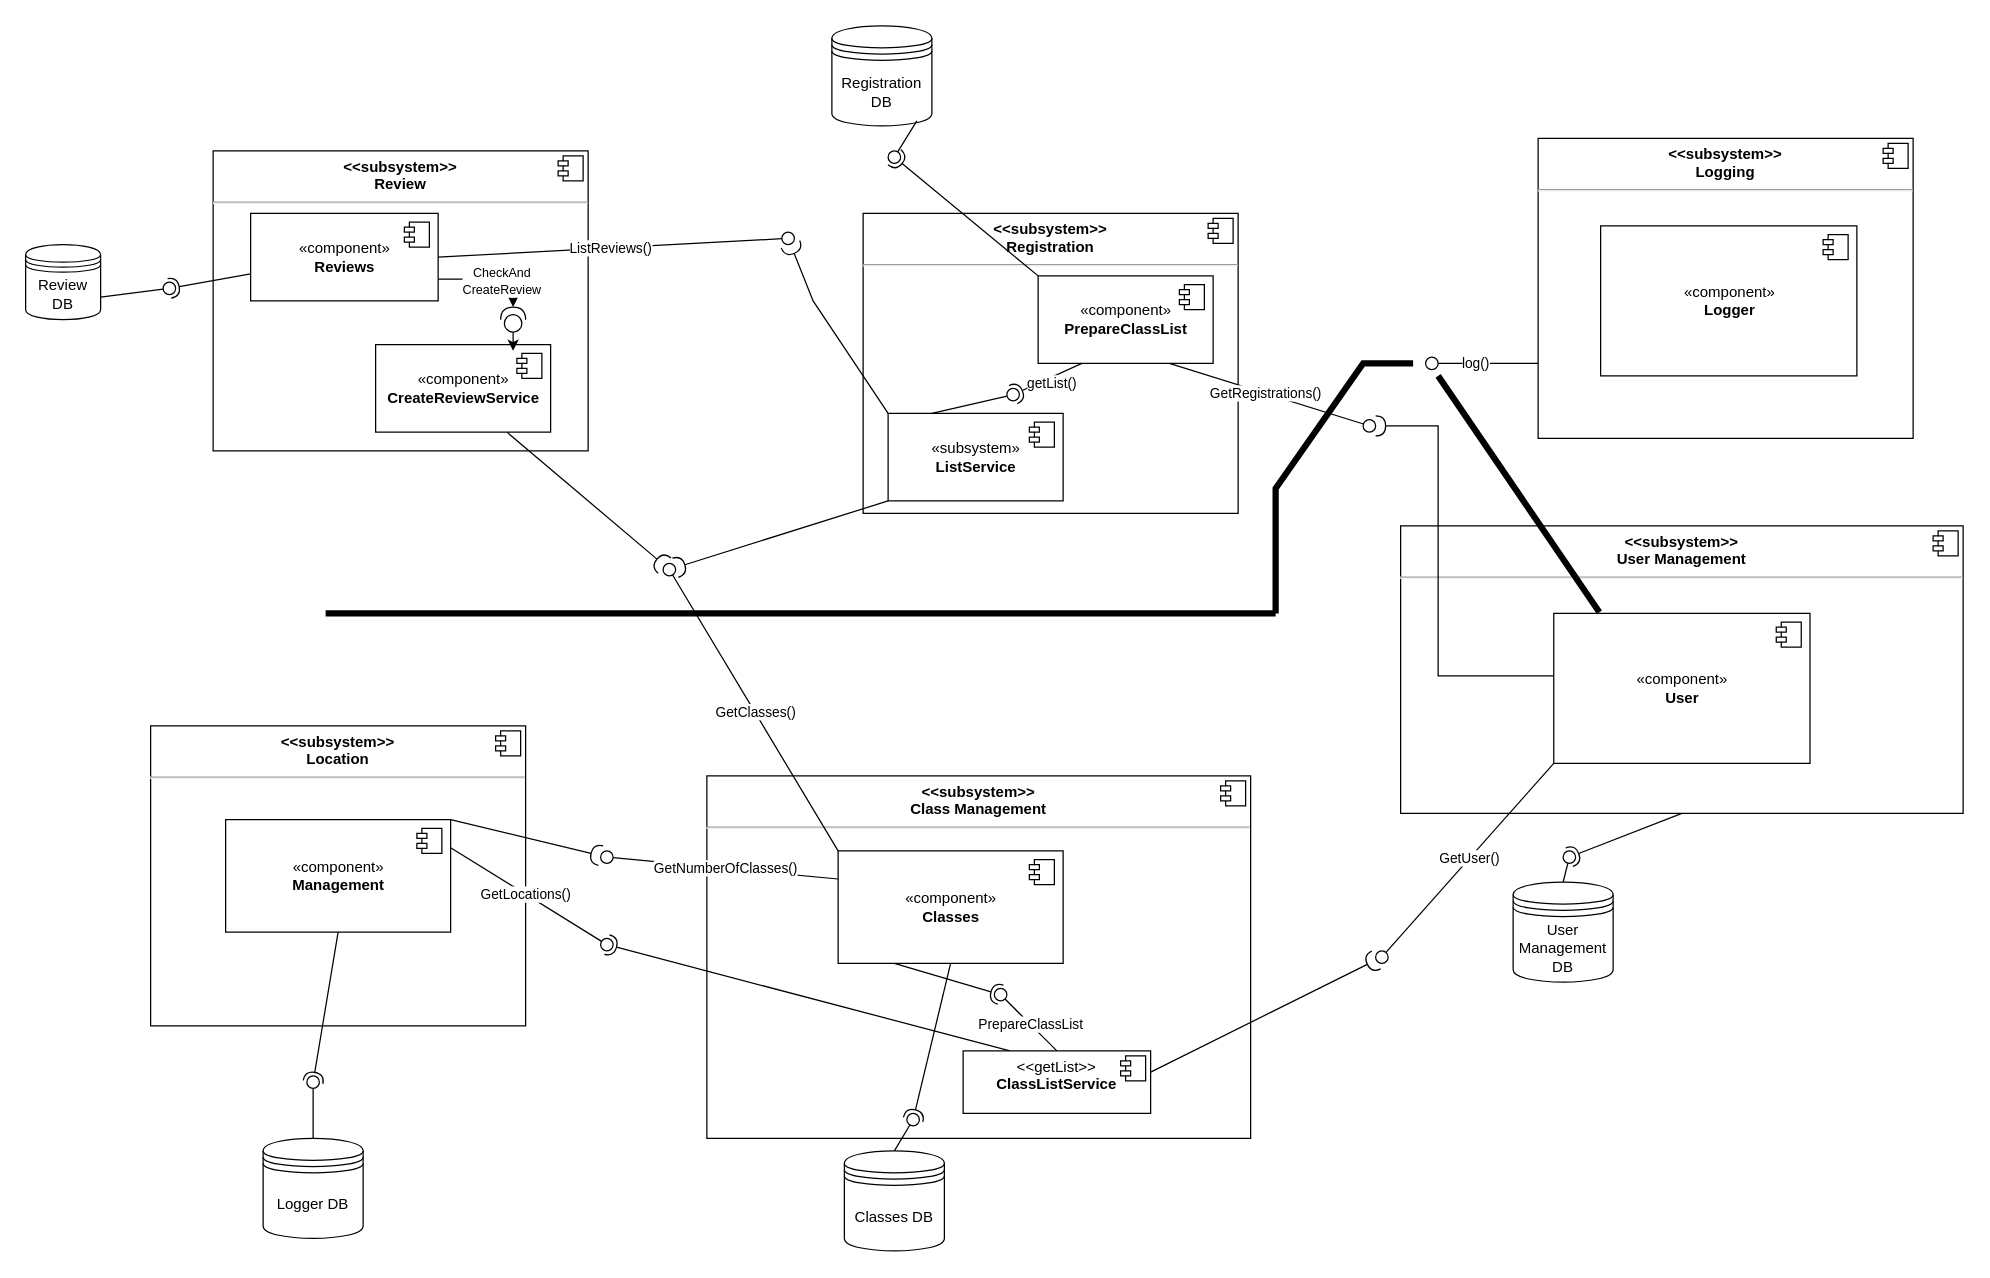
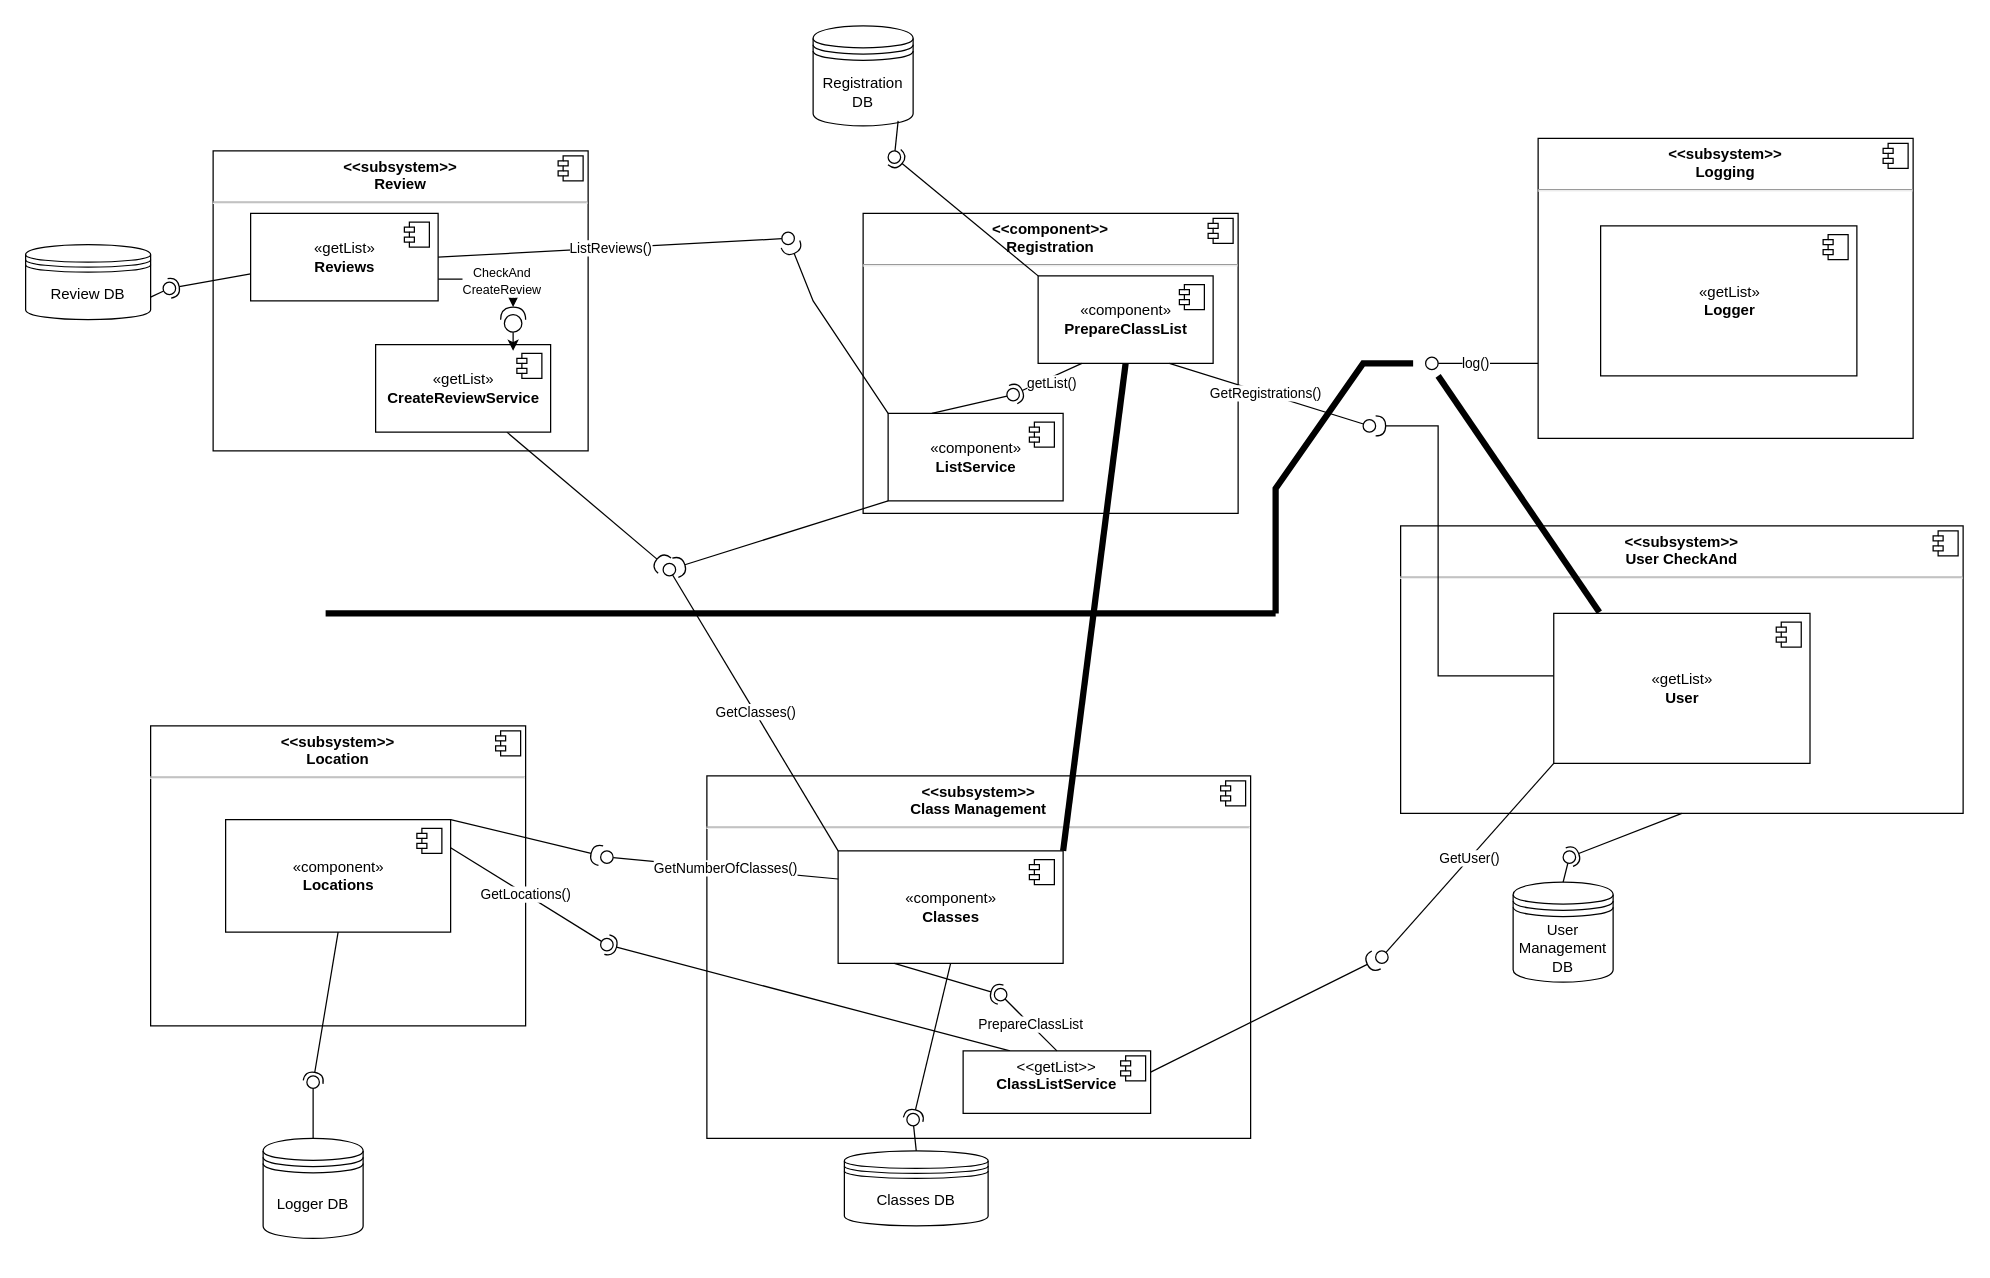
(882, 76) -> (863, 76)
(918, 213) -> (918, 213)
(345, 257) -> (345, 257)
(63, 282) -> (88, 282)
(1730, 301) -> (1730, 301)
(464, 388) -> (464, 388)
(976, 457) -> (976, 457)
(1462, 526) -> (1455, 526)
none -> (1094, 607)
(1683, 688) -> (1683, 688)
(339, 876) -> (339, 876)
(894, 1201) -> (916, 1188)
